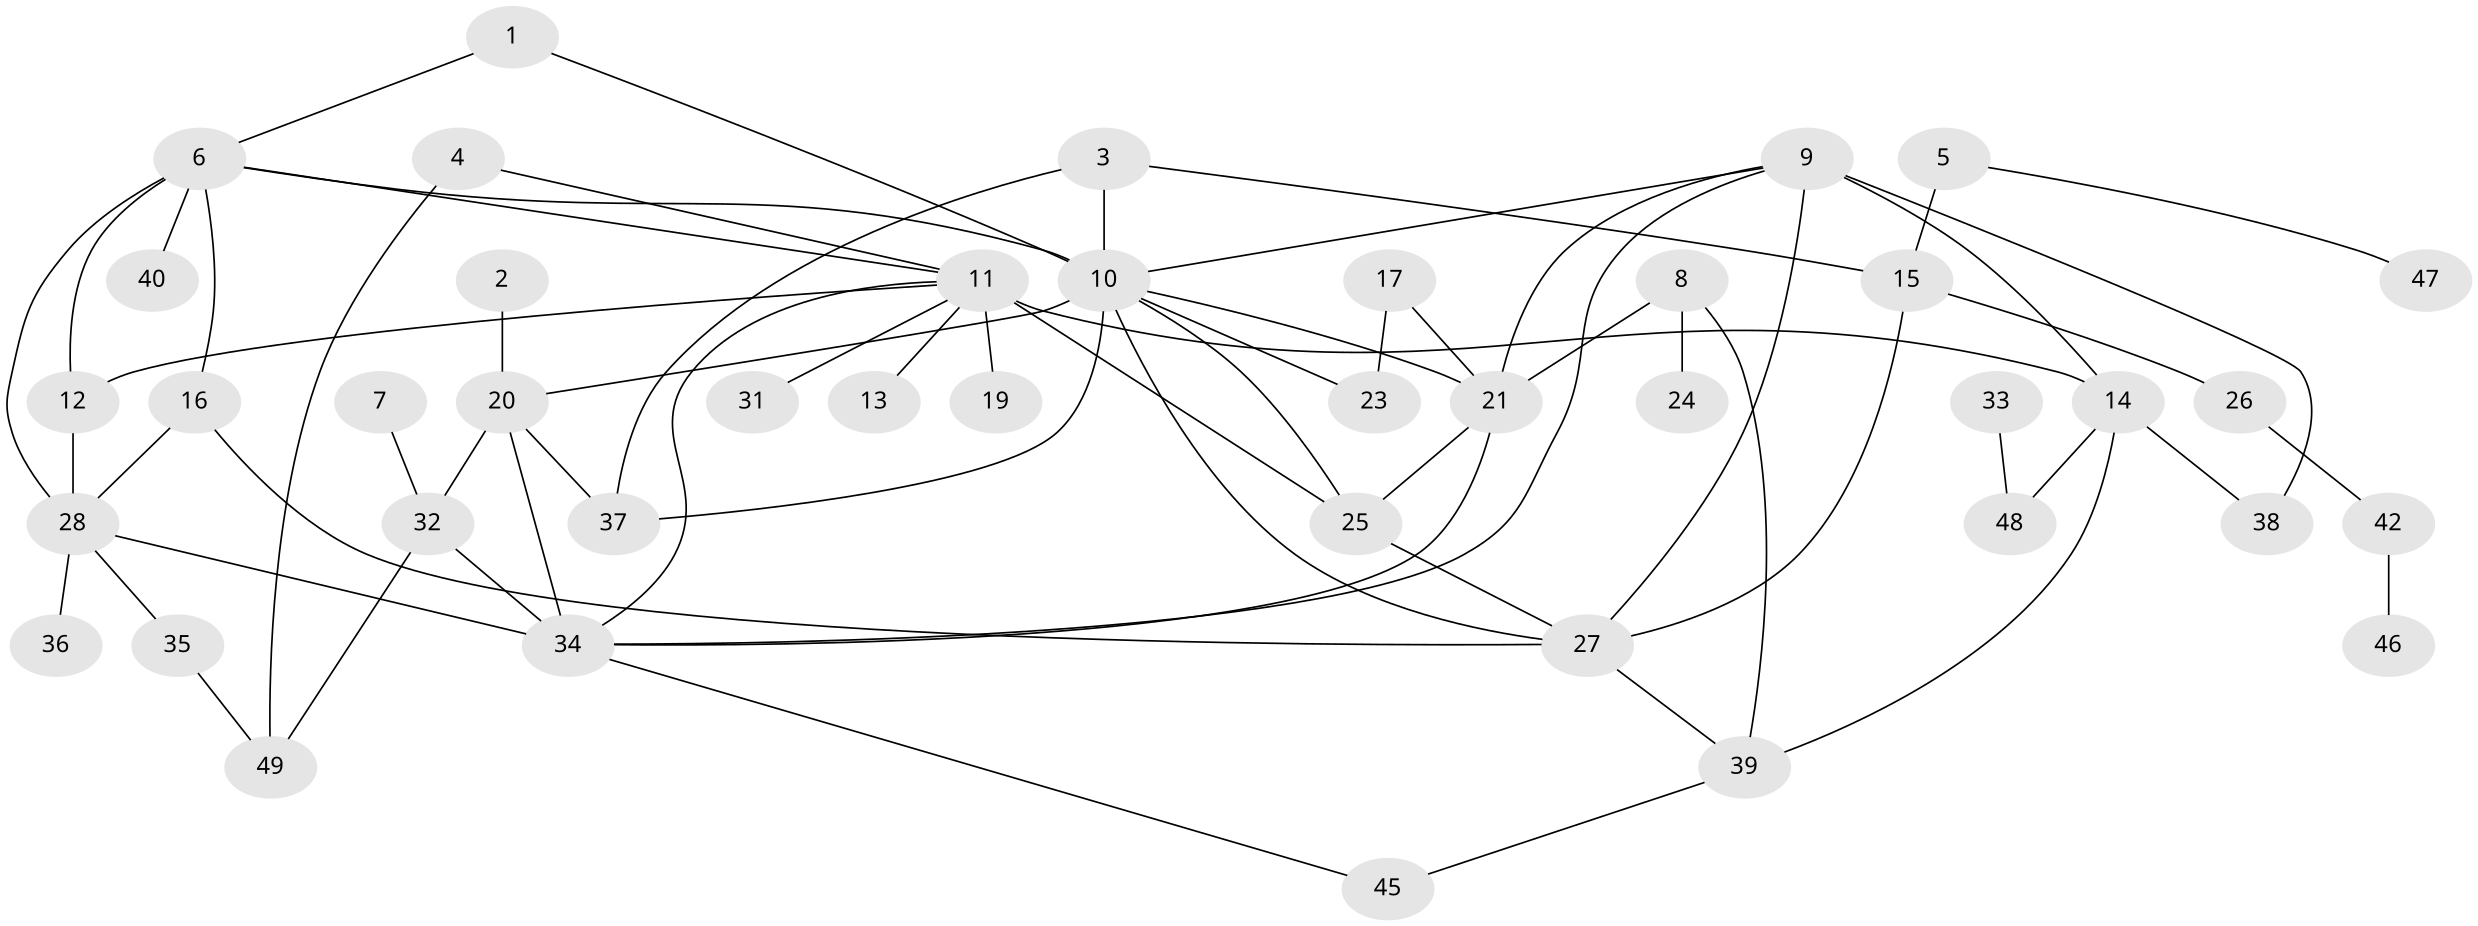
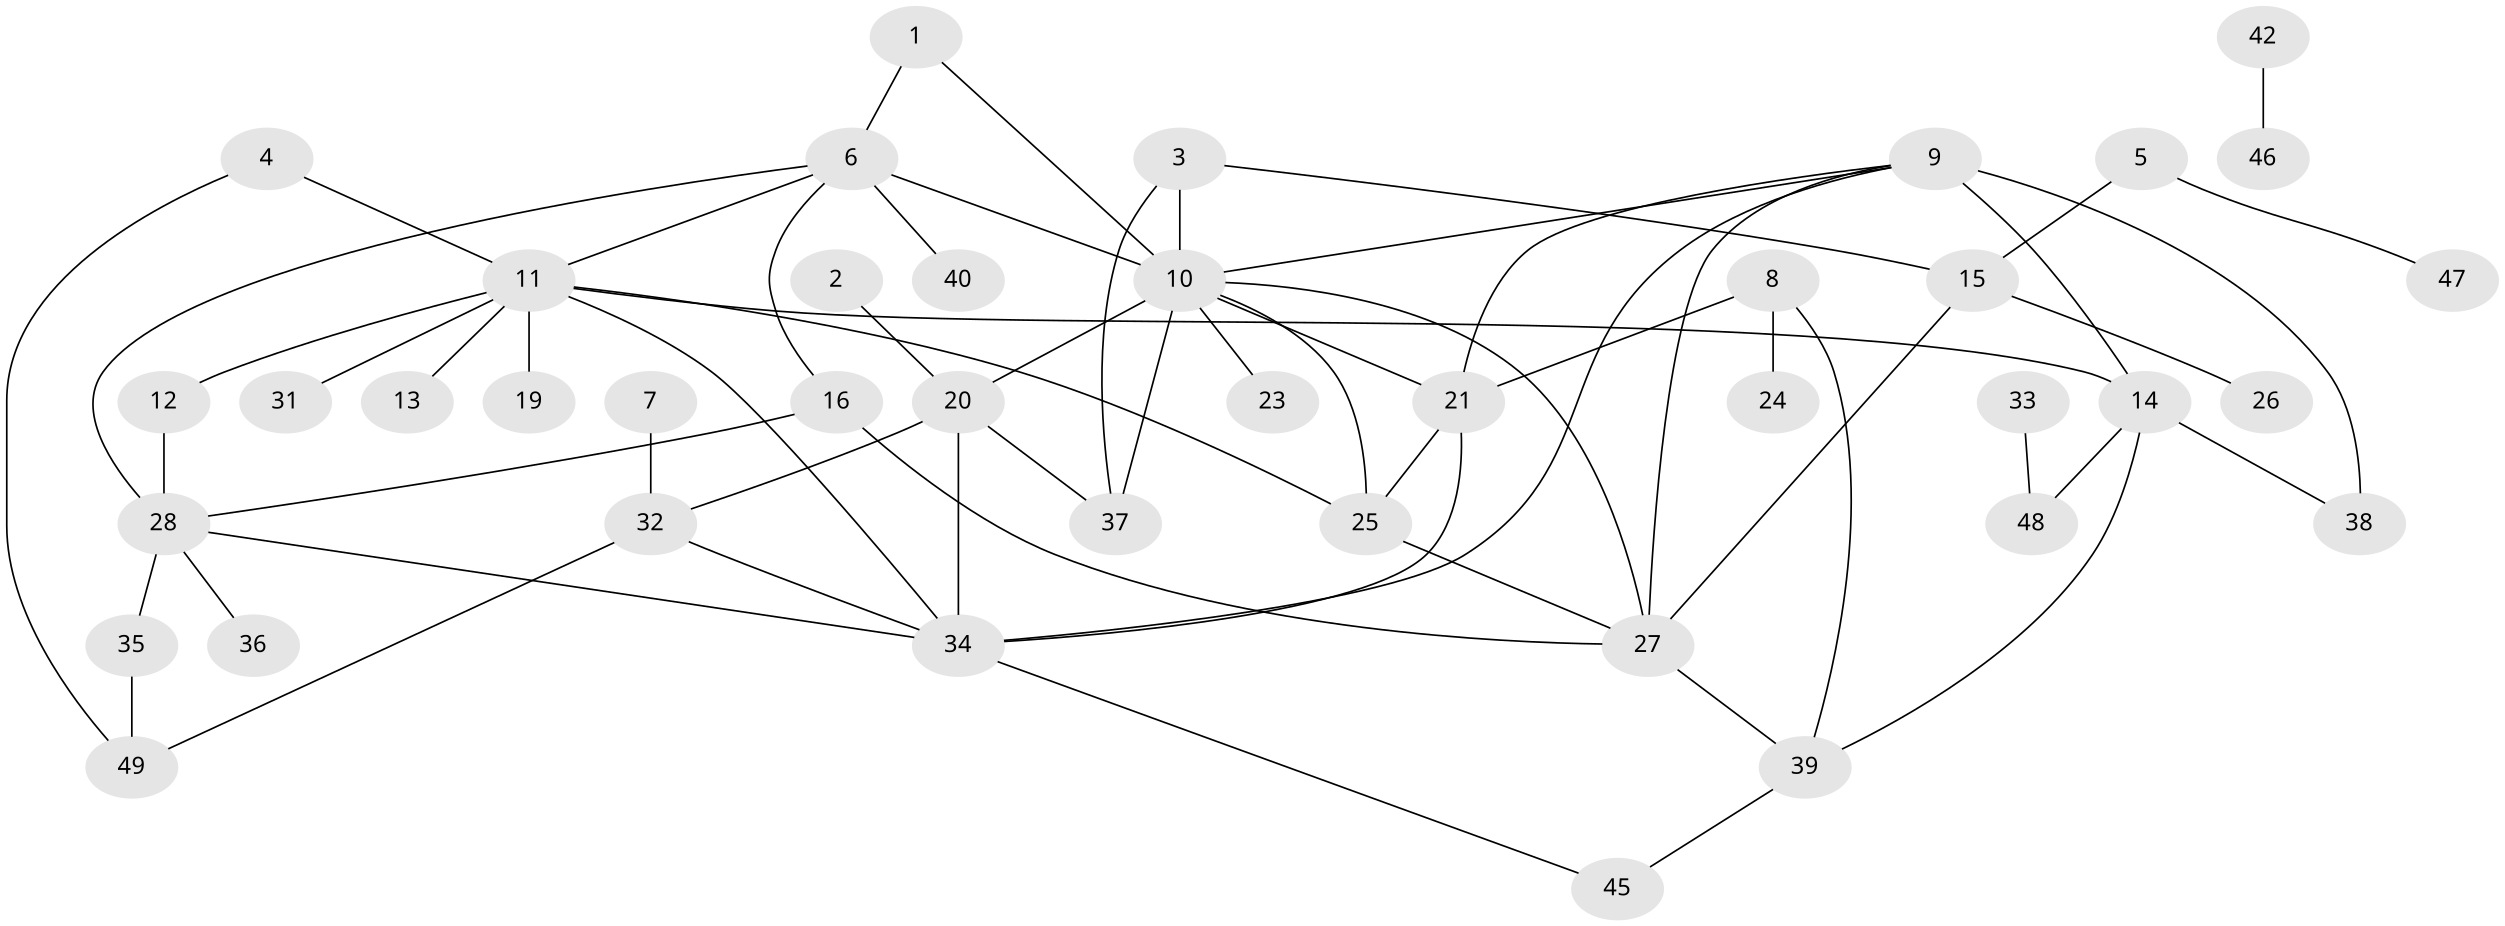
(87, 260) -> none
(1390, 281) -> none
(2315, 463) -> none
